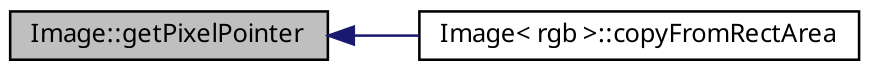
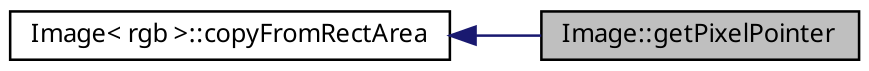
(386, 36) -> (509, 36)
